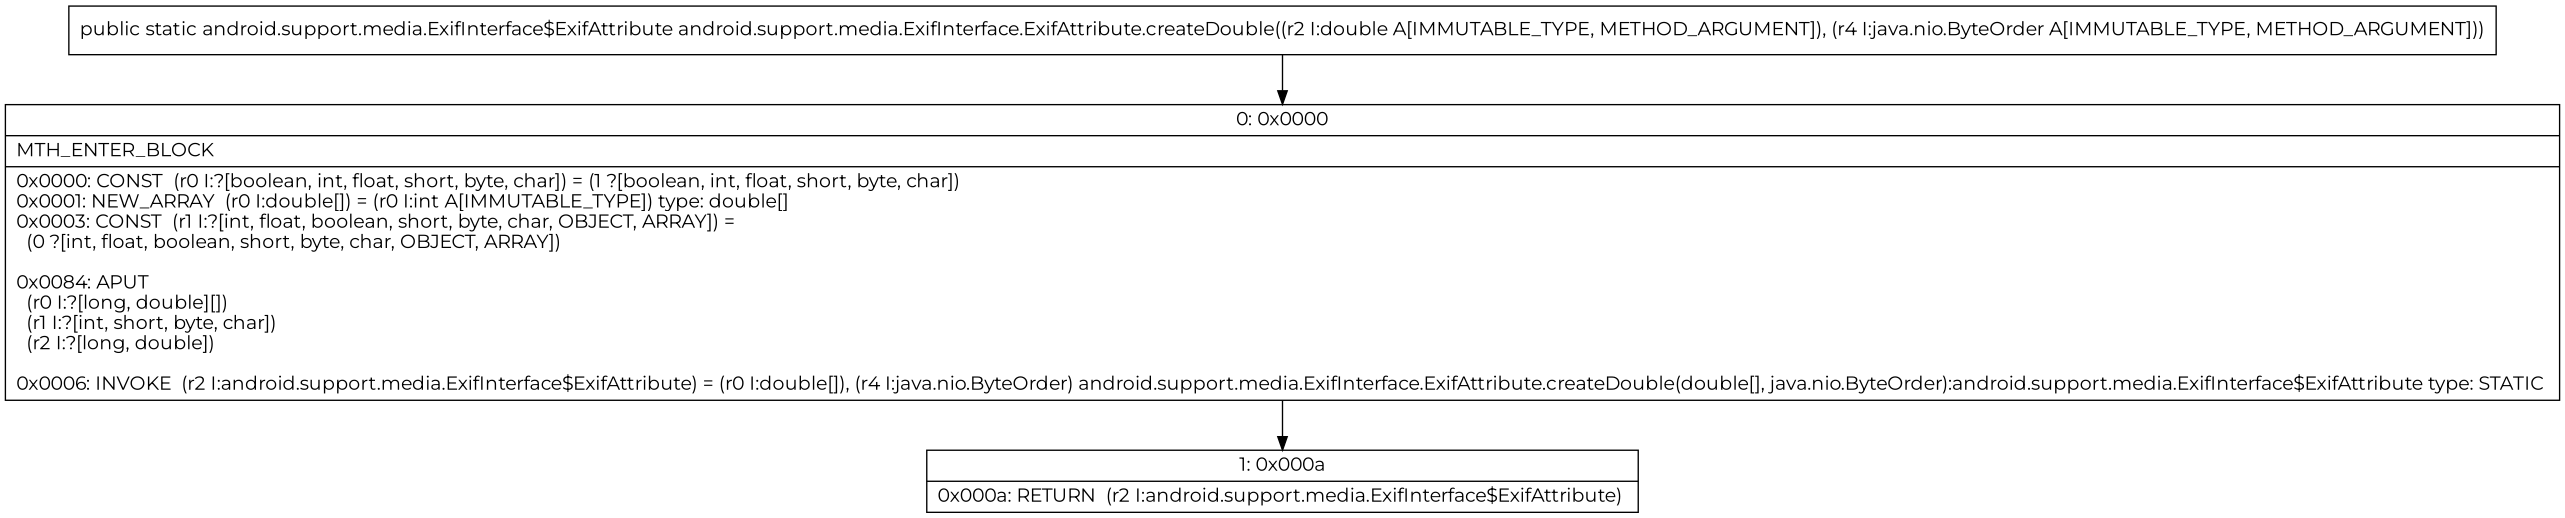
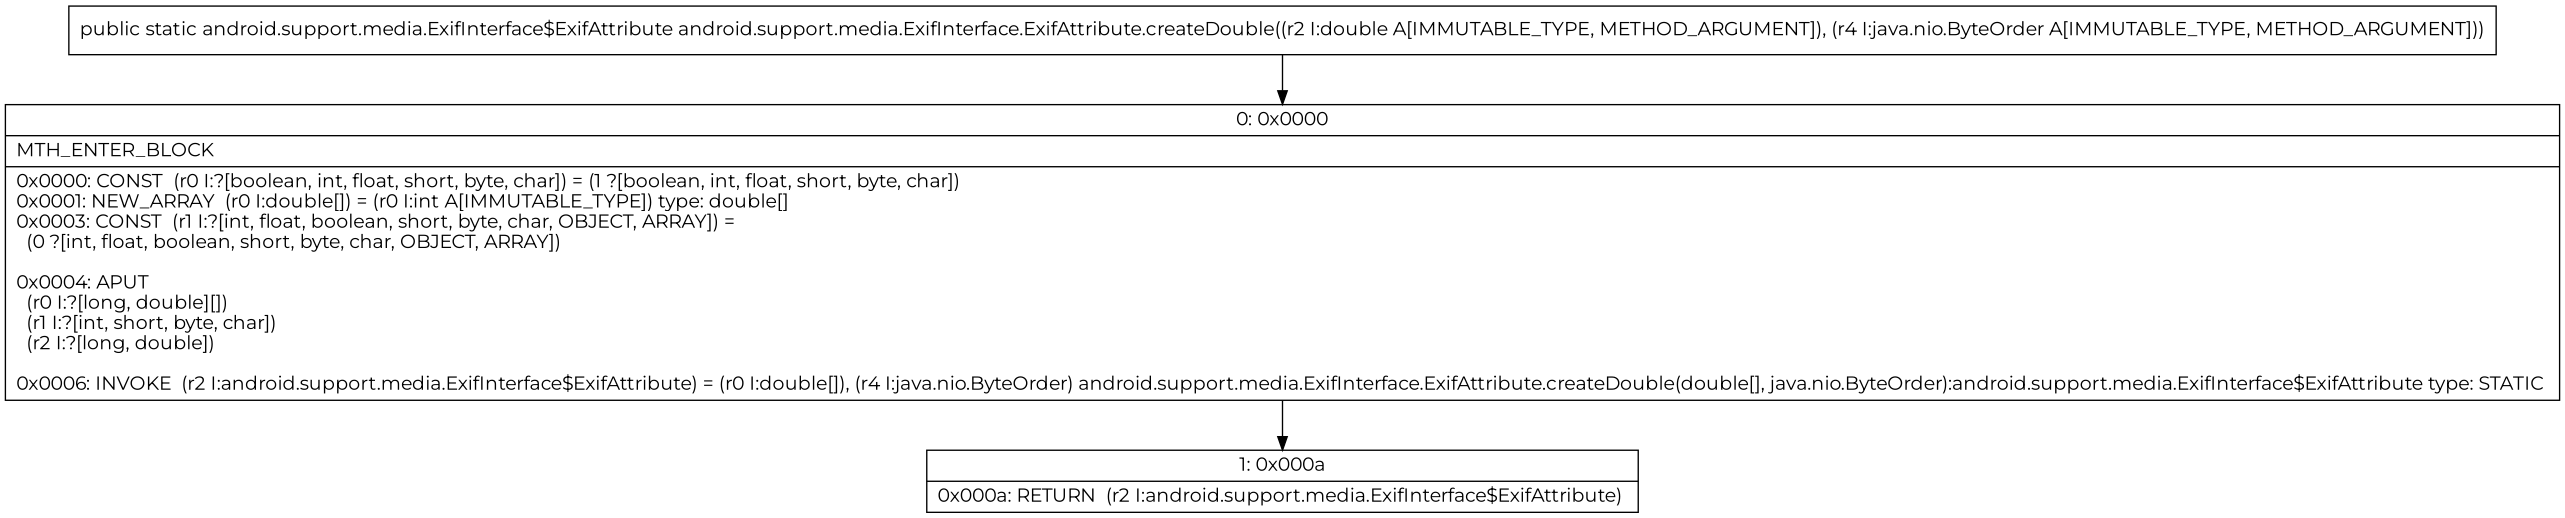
(88, 283) -> (88, 283)
